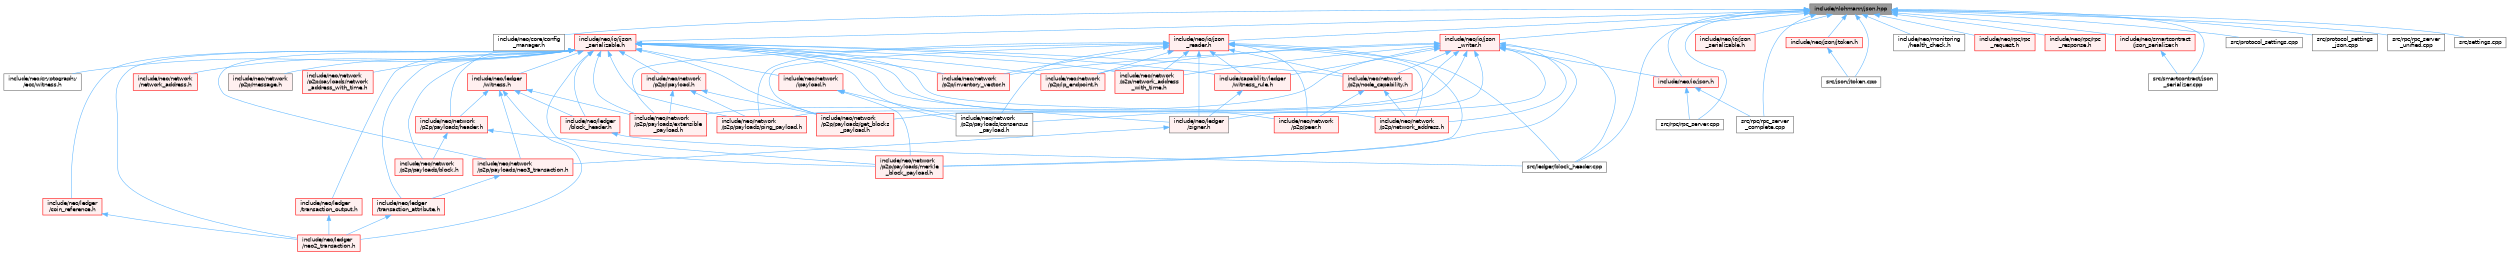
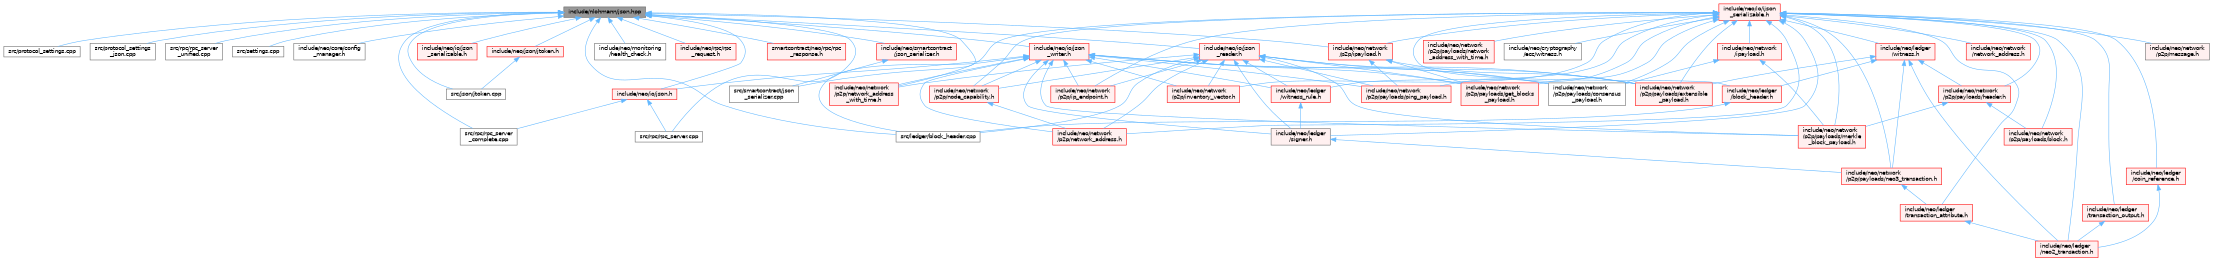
(1220, 26) -> (990, 24)
(2075, 43) -> (807, 52)
(1253, 82) -> (1301, 94)
(1306, 125) -> none
